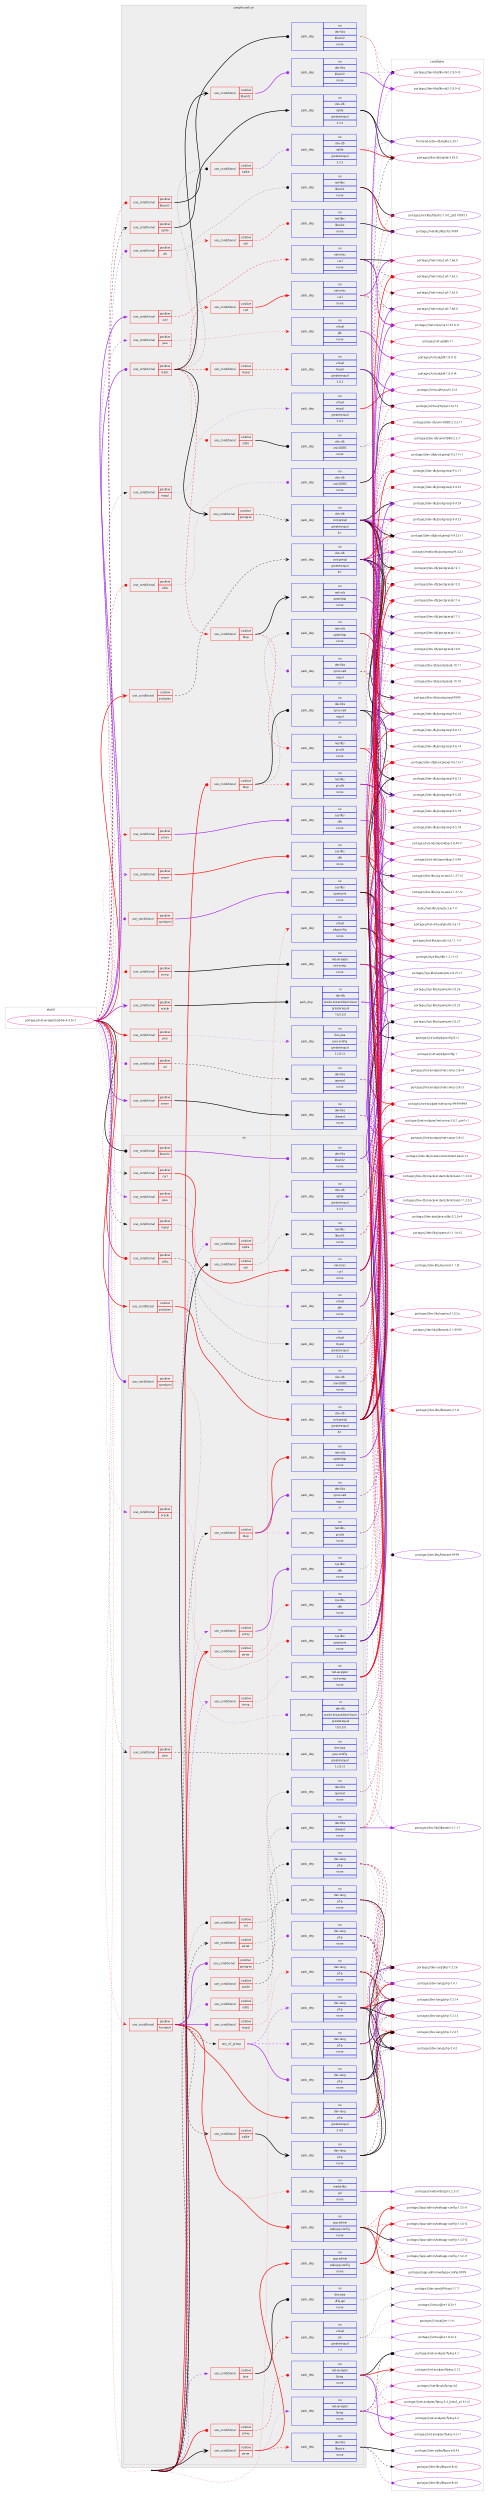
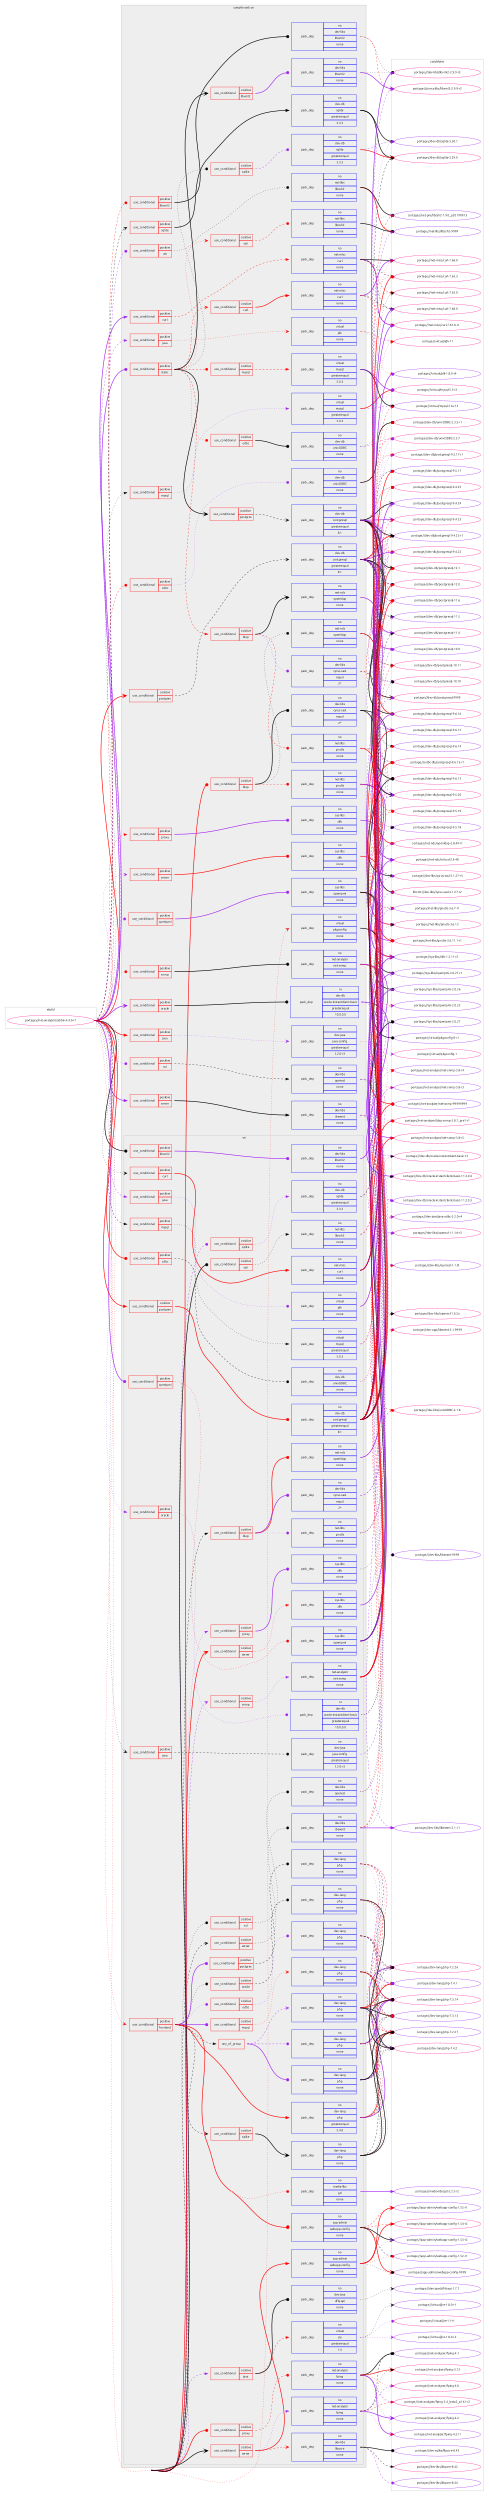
(437, 89) -> (437, 89)
(437, 142) -> (437, 142)
(437, 215) -> (437, 215)
(437, 358) -> none
(437, 552) -> (437, 552)
(437, 763) -> (437, 763)
(437, 860) -> (437, 860)
(437, 892) -> (437, 892)
(437, 908) -> (437, 908)
(437, 925) -> (437, 925)
(437, 1121) -> (437, 1121)
(437, 1330) -> (437, 1330)
(437, 1410) -> (437, 1410)
(437, 1967) -> (437, 1967)
(437, 2386) -> (437, 2386)
